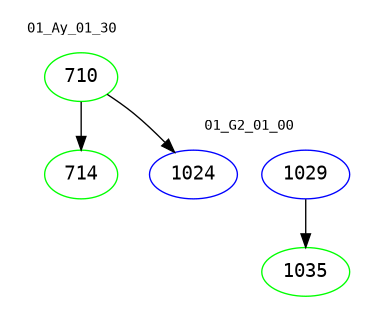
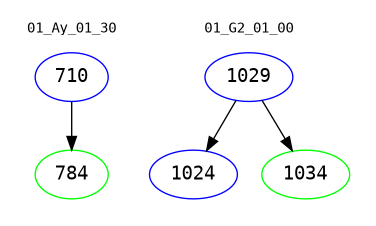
(81, 77) -> (72, 77)
(149, 127) -> (225, 120)
(81, 175) -> (72, 175)
(306, 272) -> (306, 175)
